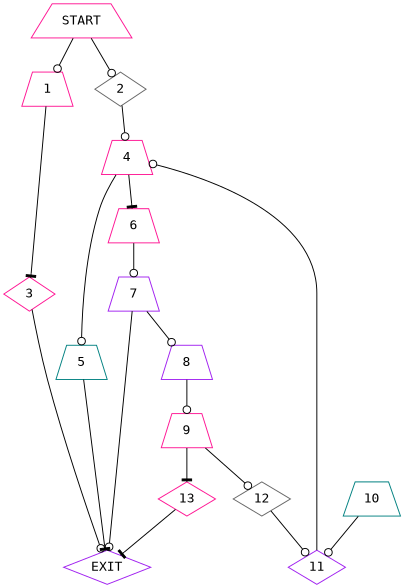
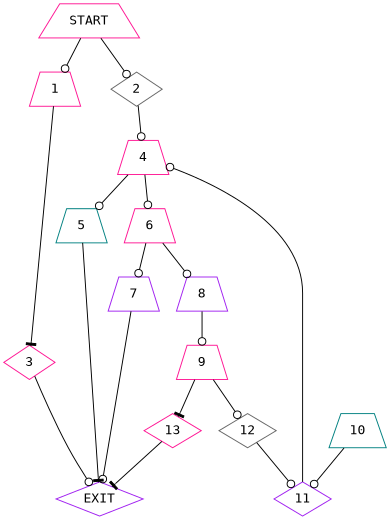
(130, 189) -> (146, 188)
(158, 325) -> (174, 257)
